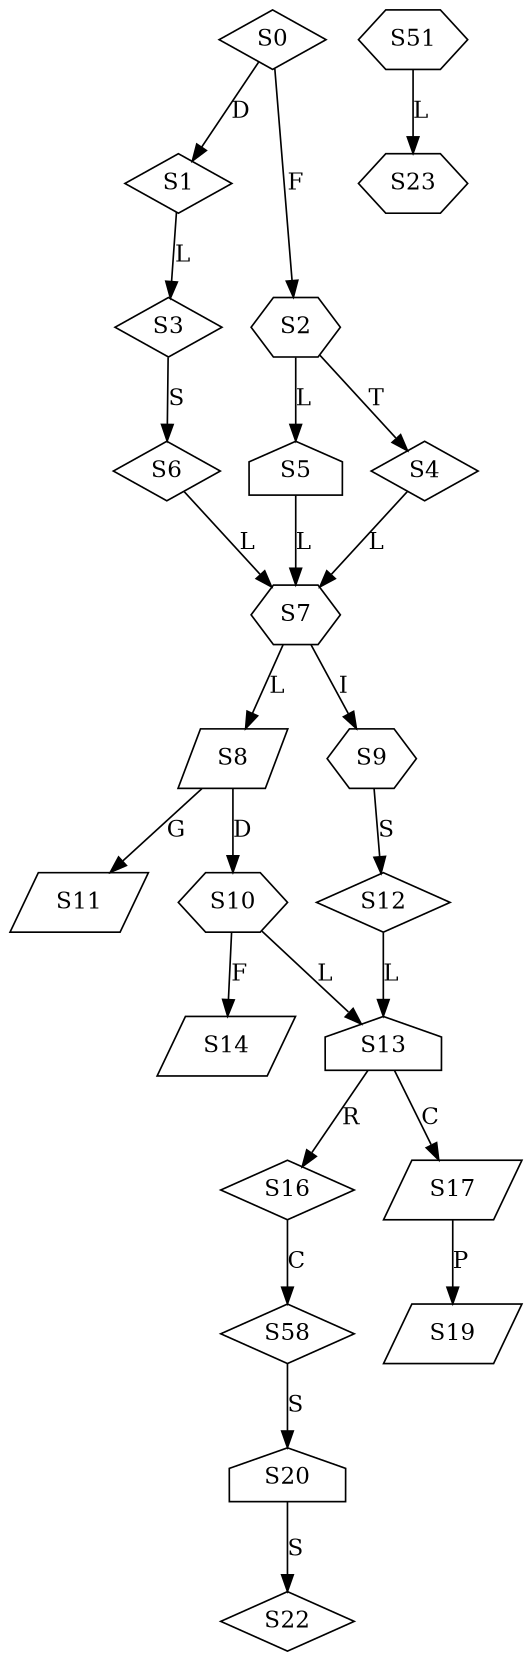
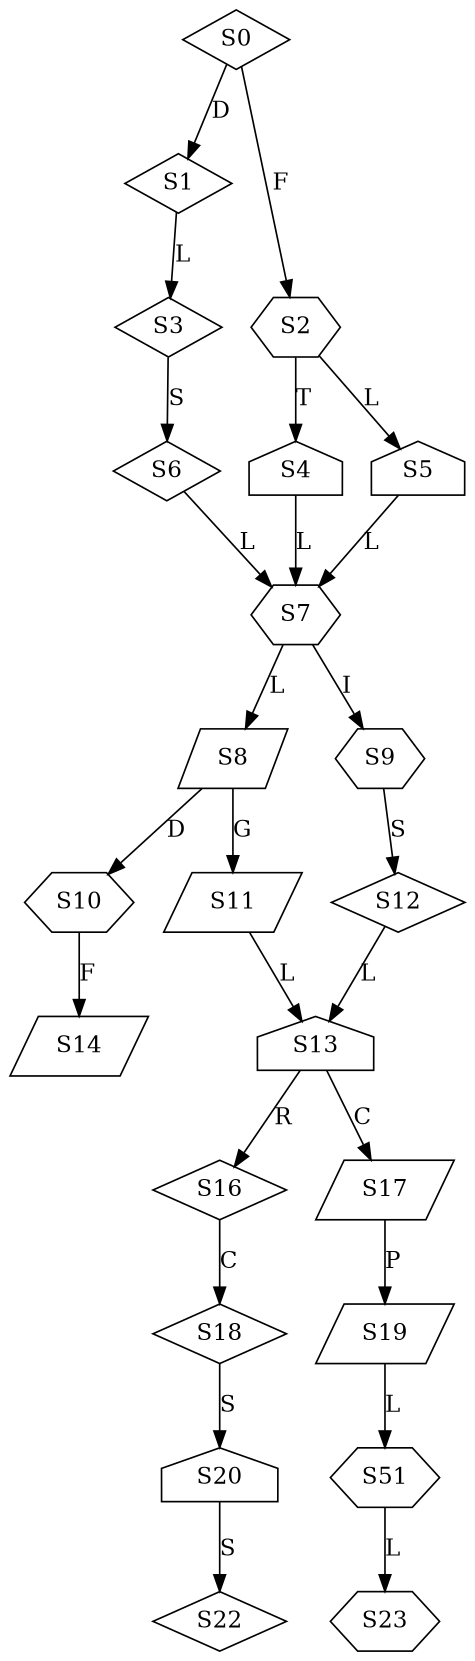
(425, 471) -> (296, 471)
(305, 972) -> (272, 970)
(287, 1334) -> (220, 1334)
none -> (385, 1397)
